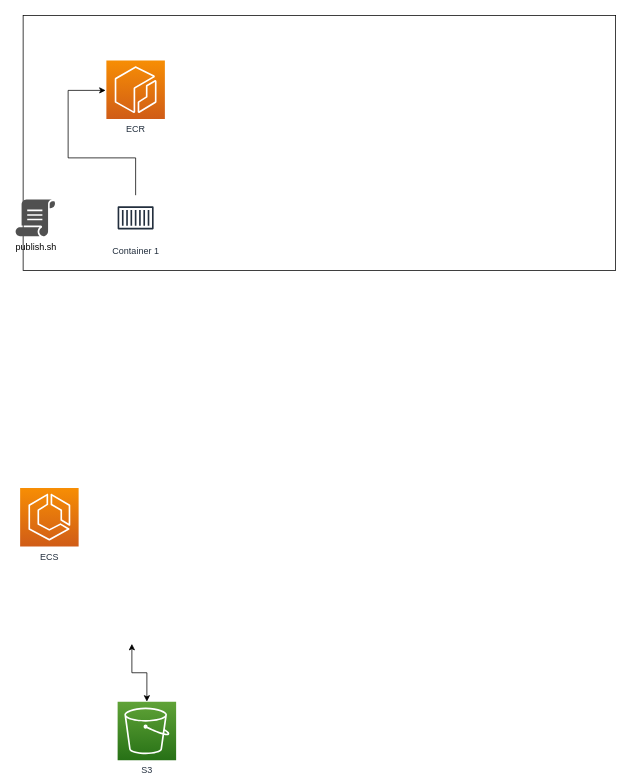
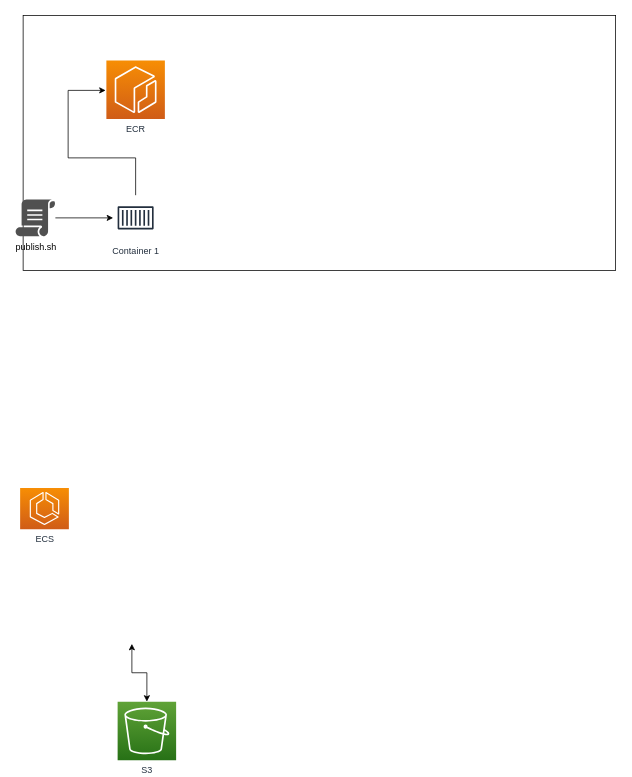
none -> (106, 218)
(49, 517) -> (44, 509)
